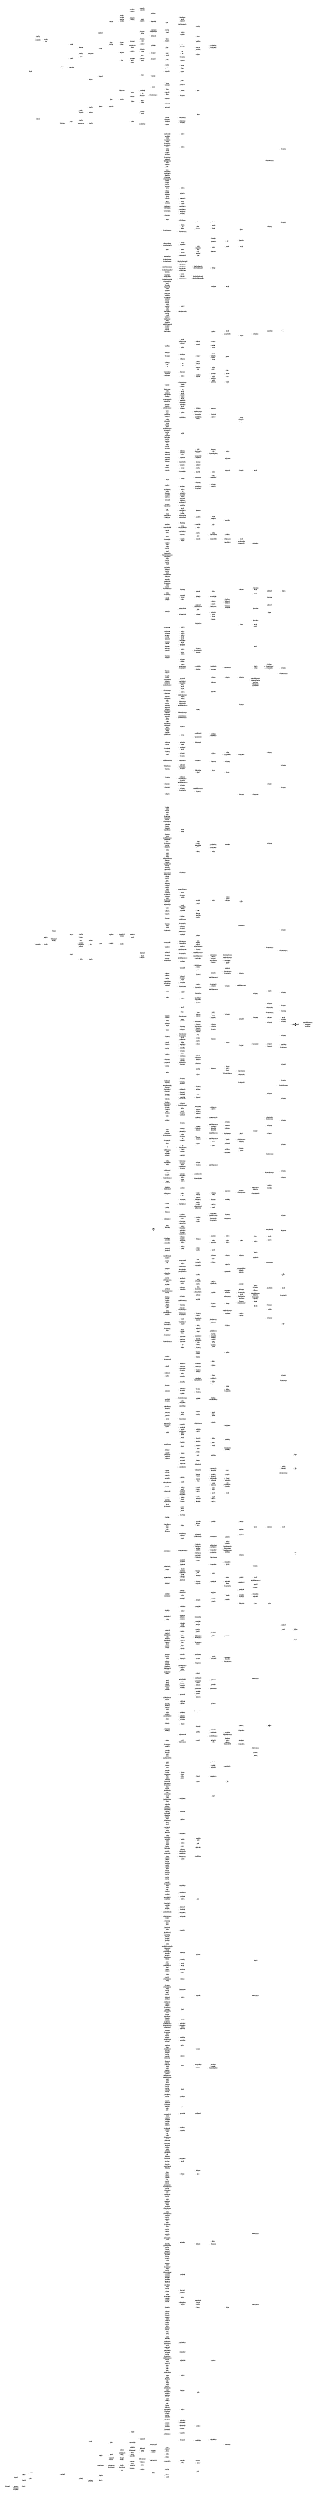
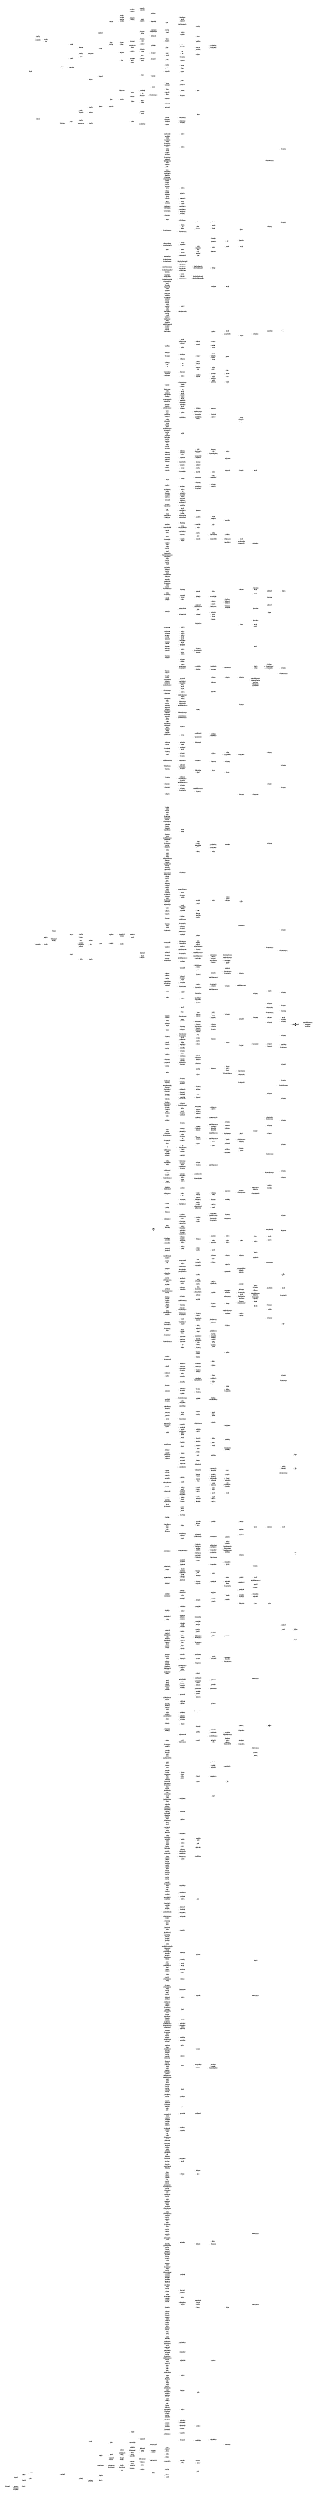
(167, 697) -> none
